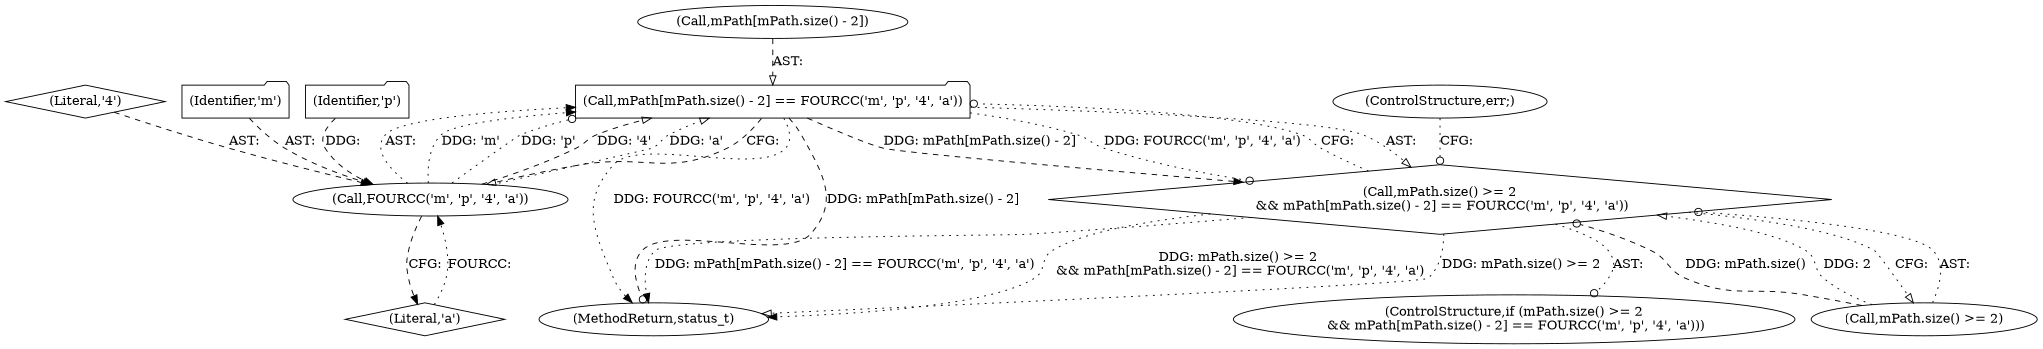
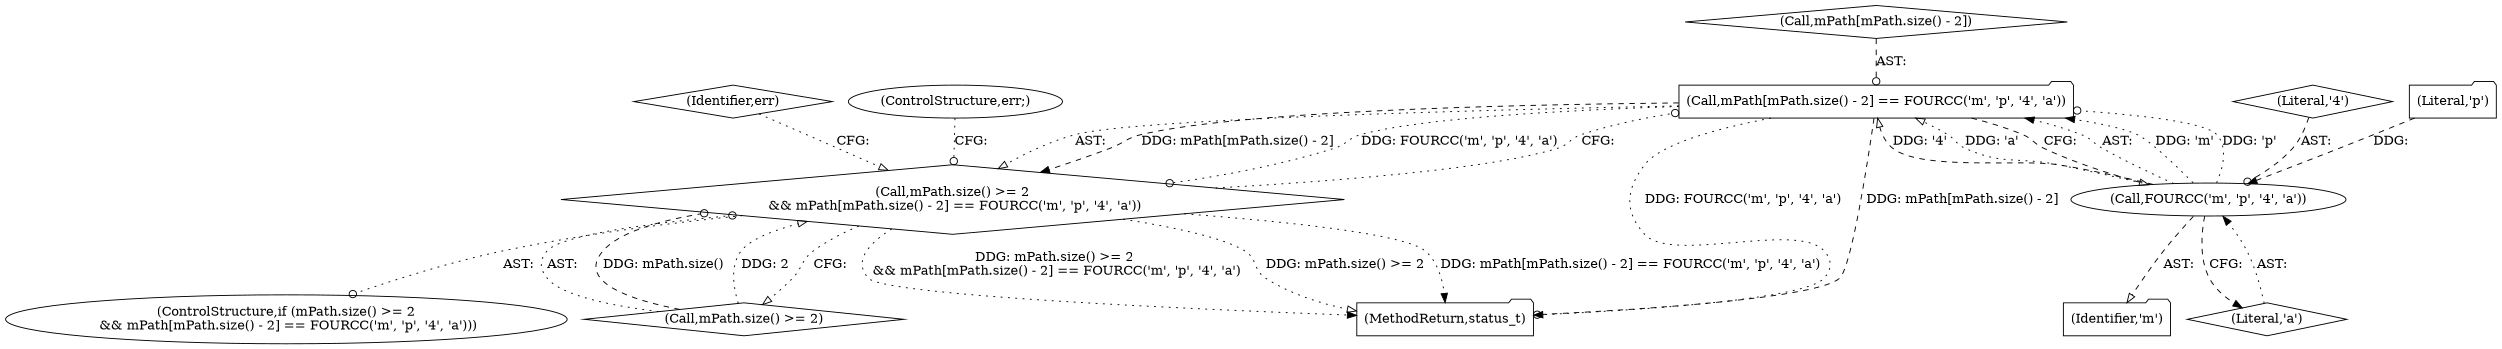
(773, 22) -> (1876, 22)
(773, 57) -> (1876, 58)
(357, 102) -> (2453, 102)
none -> (733, 102)
(237, 150) -> (2287, 155)
(302, 158) -> (2161, 254)
(482, 265) -> (2274, 265)
(654, 319) -> (1445, 319)
(1924, 319) -> (744, 319)
